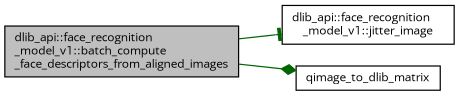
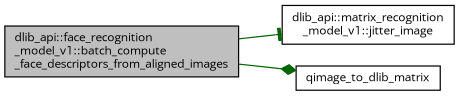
(368, 25) -> (368, 25)
